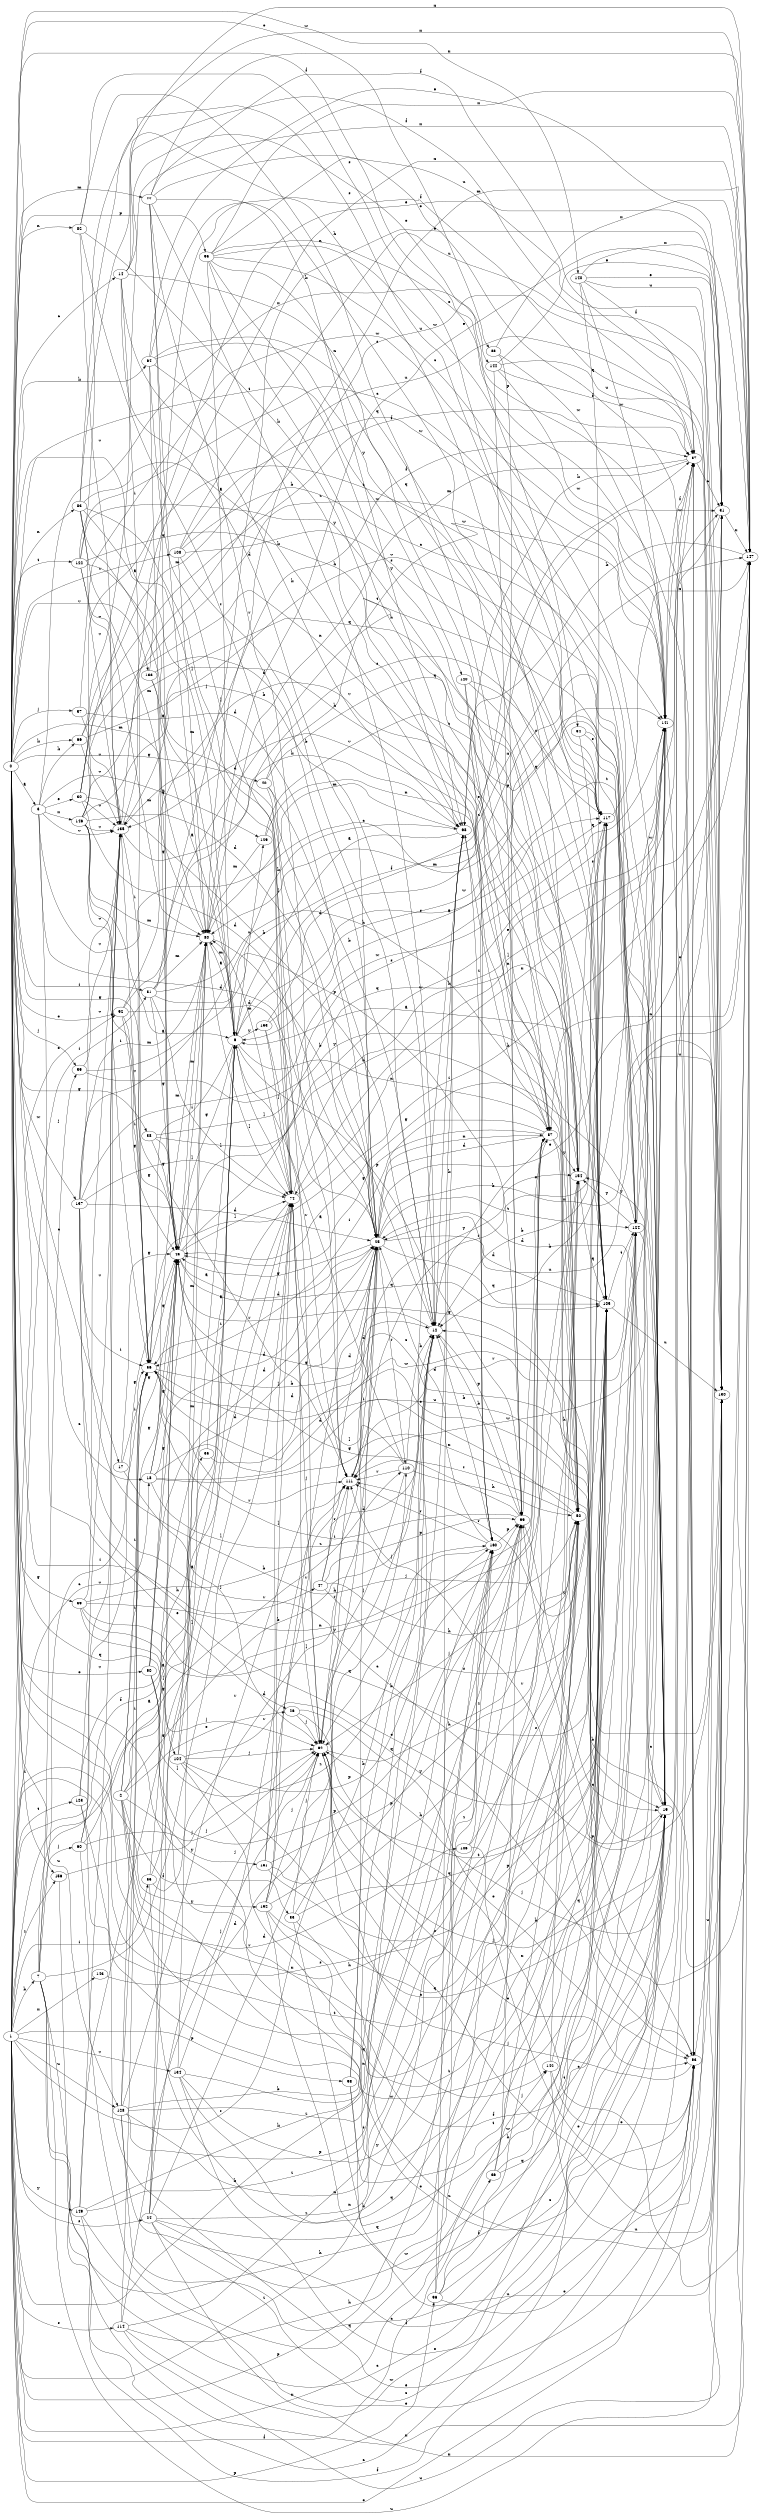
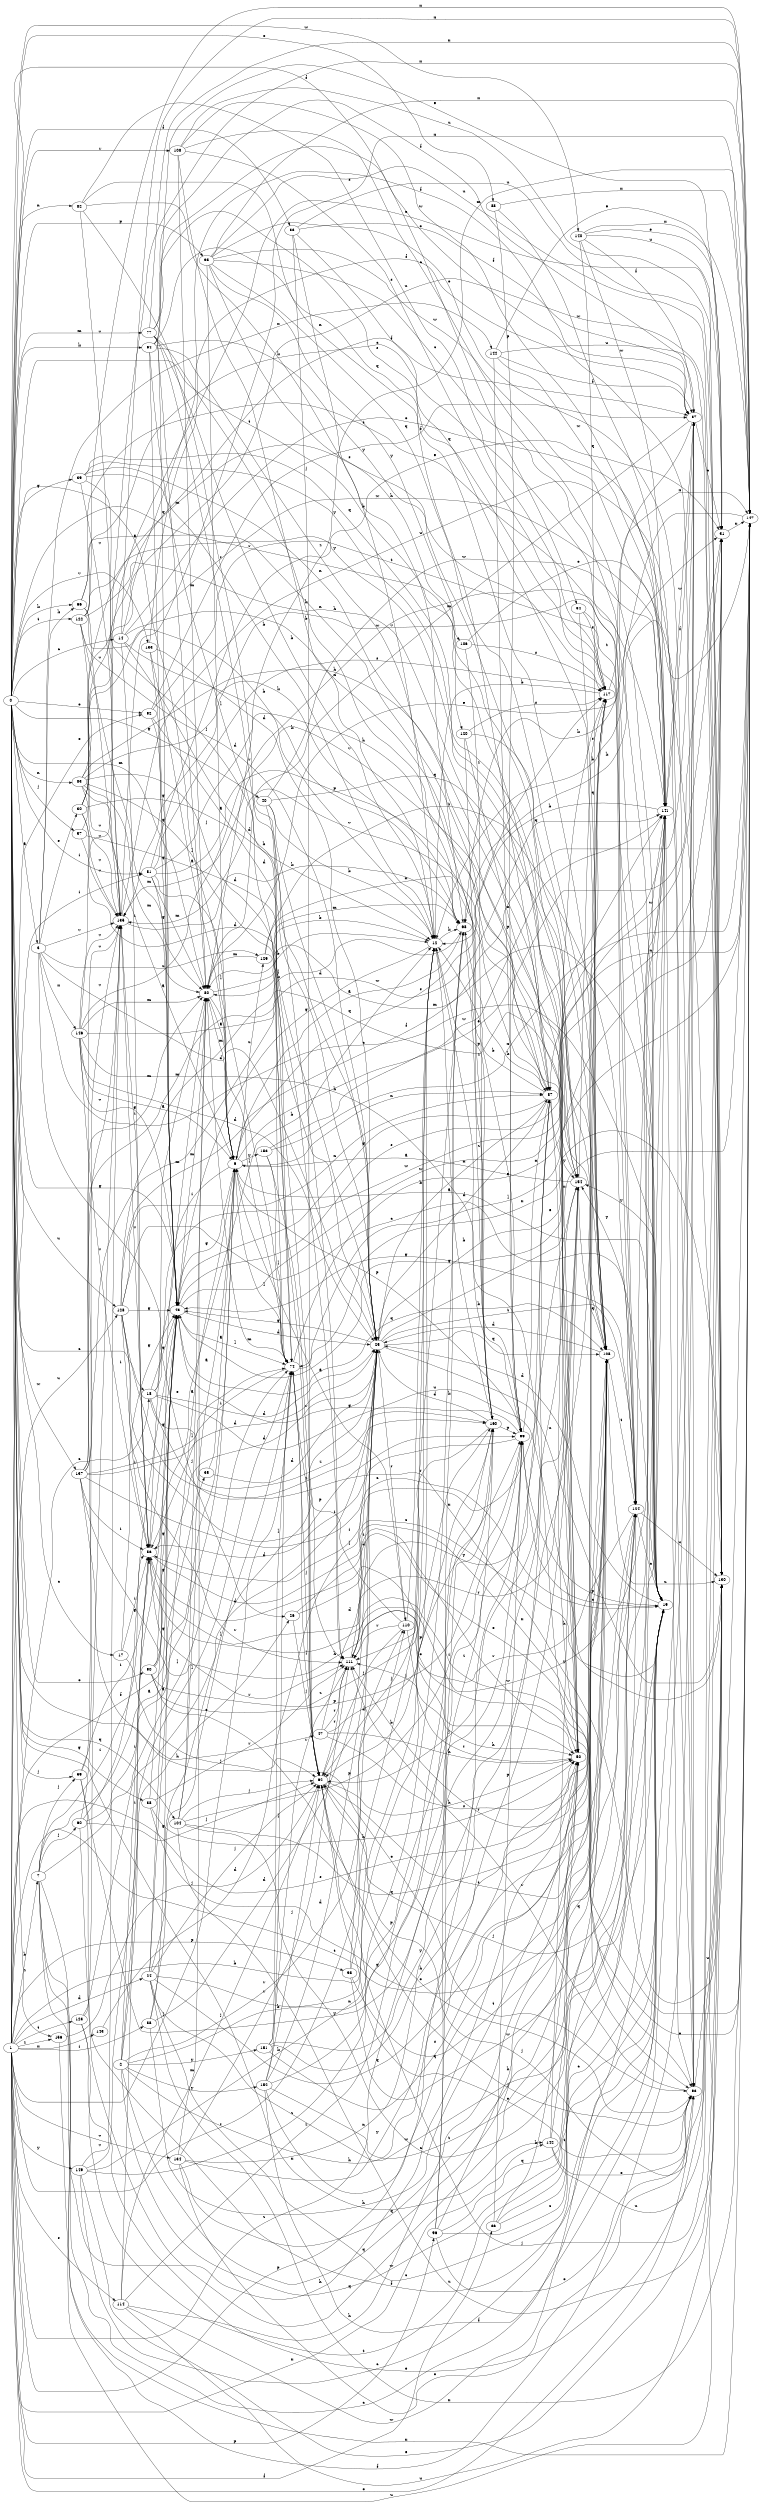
(135, 1137) -> (128, 1669)
(192, 1286) -> (192, 1461)
(79, 2221) -> (79, 1998)
